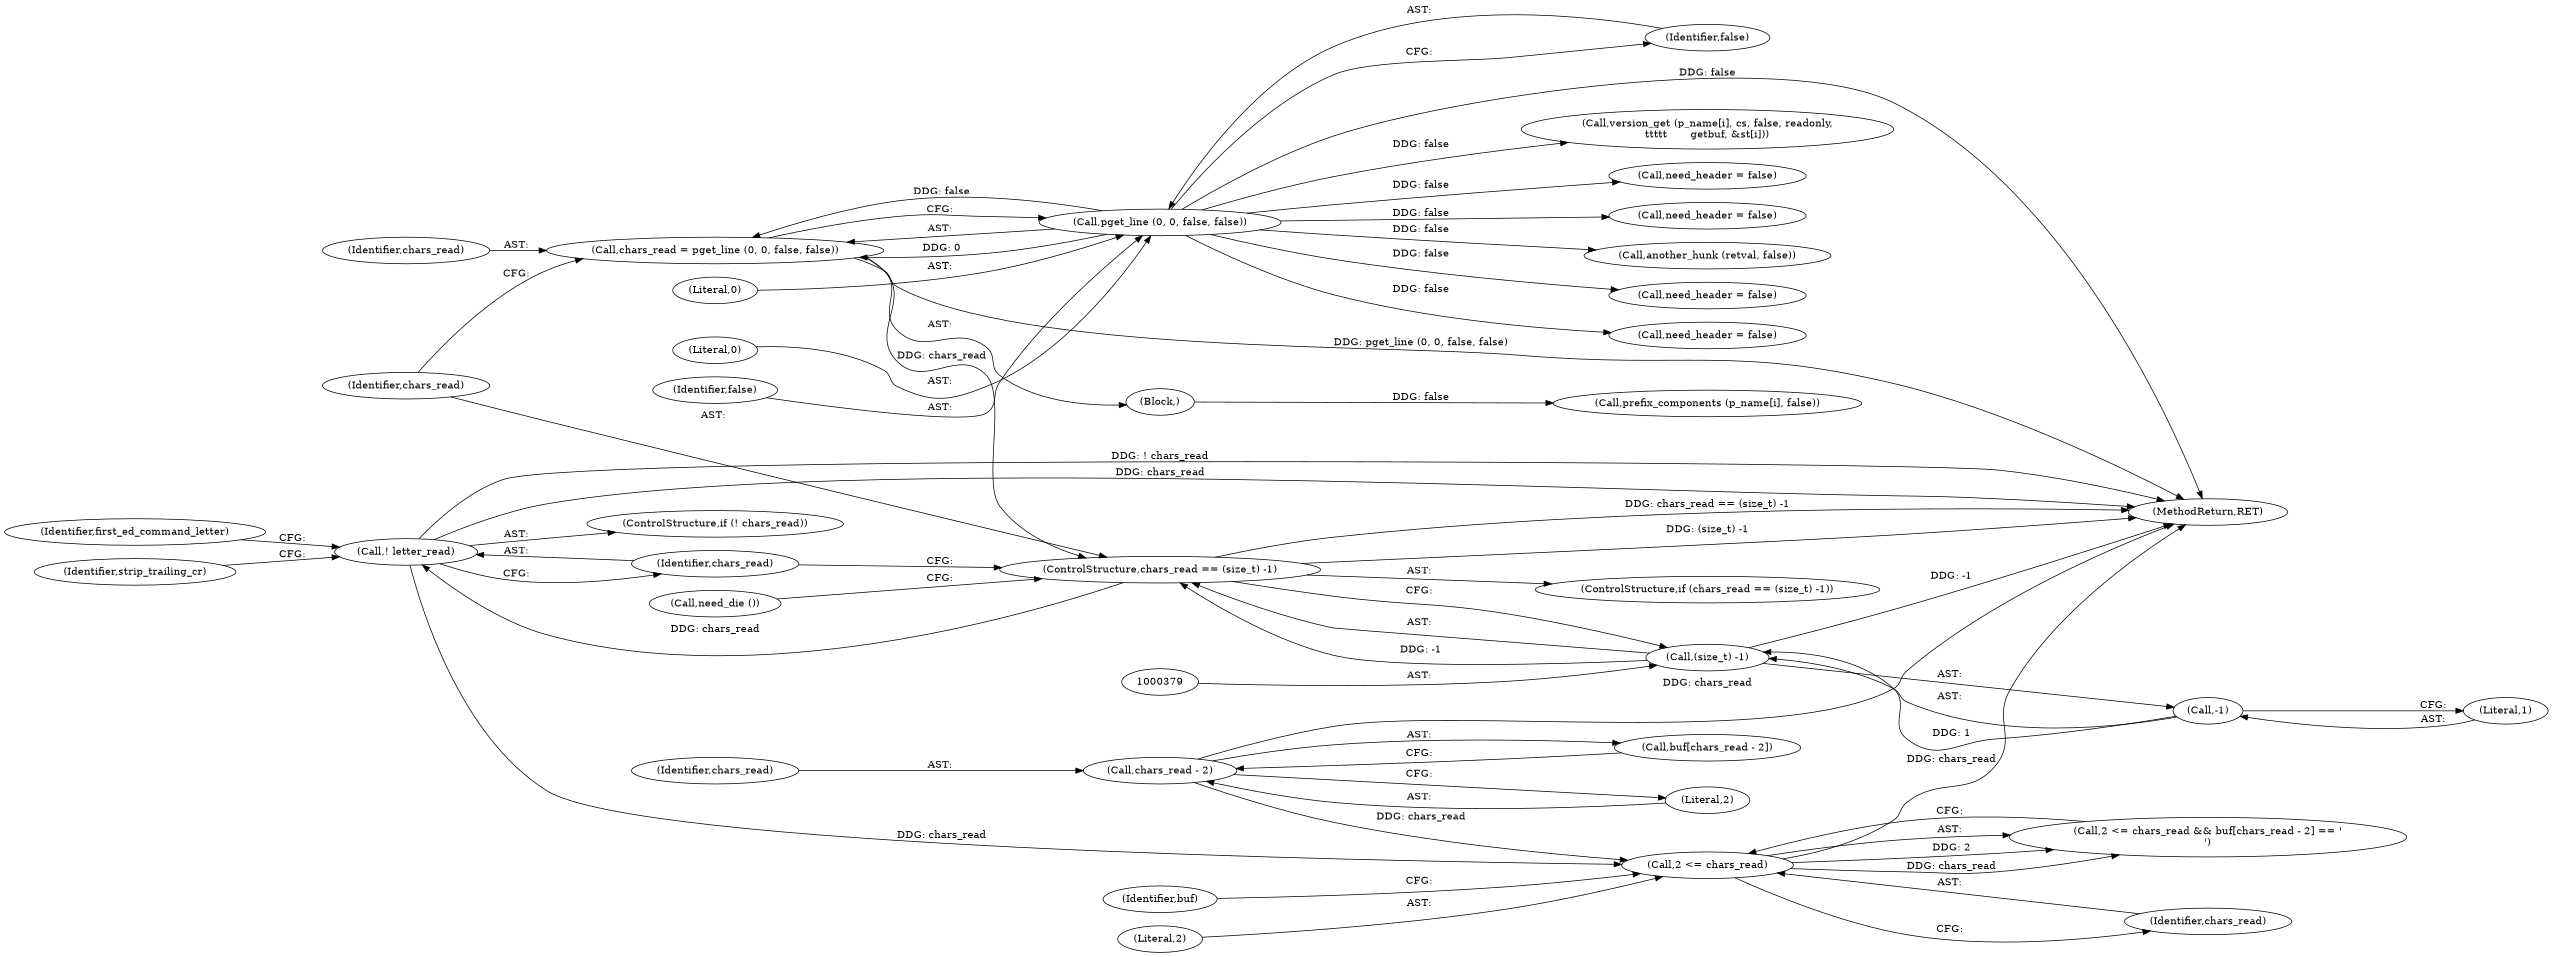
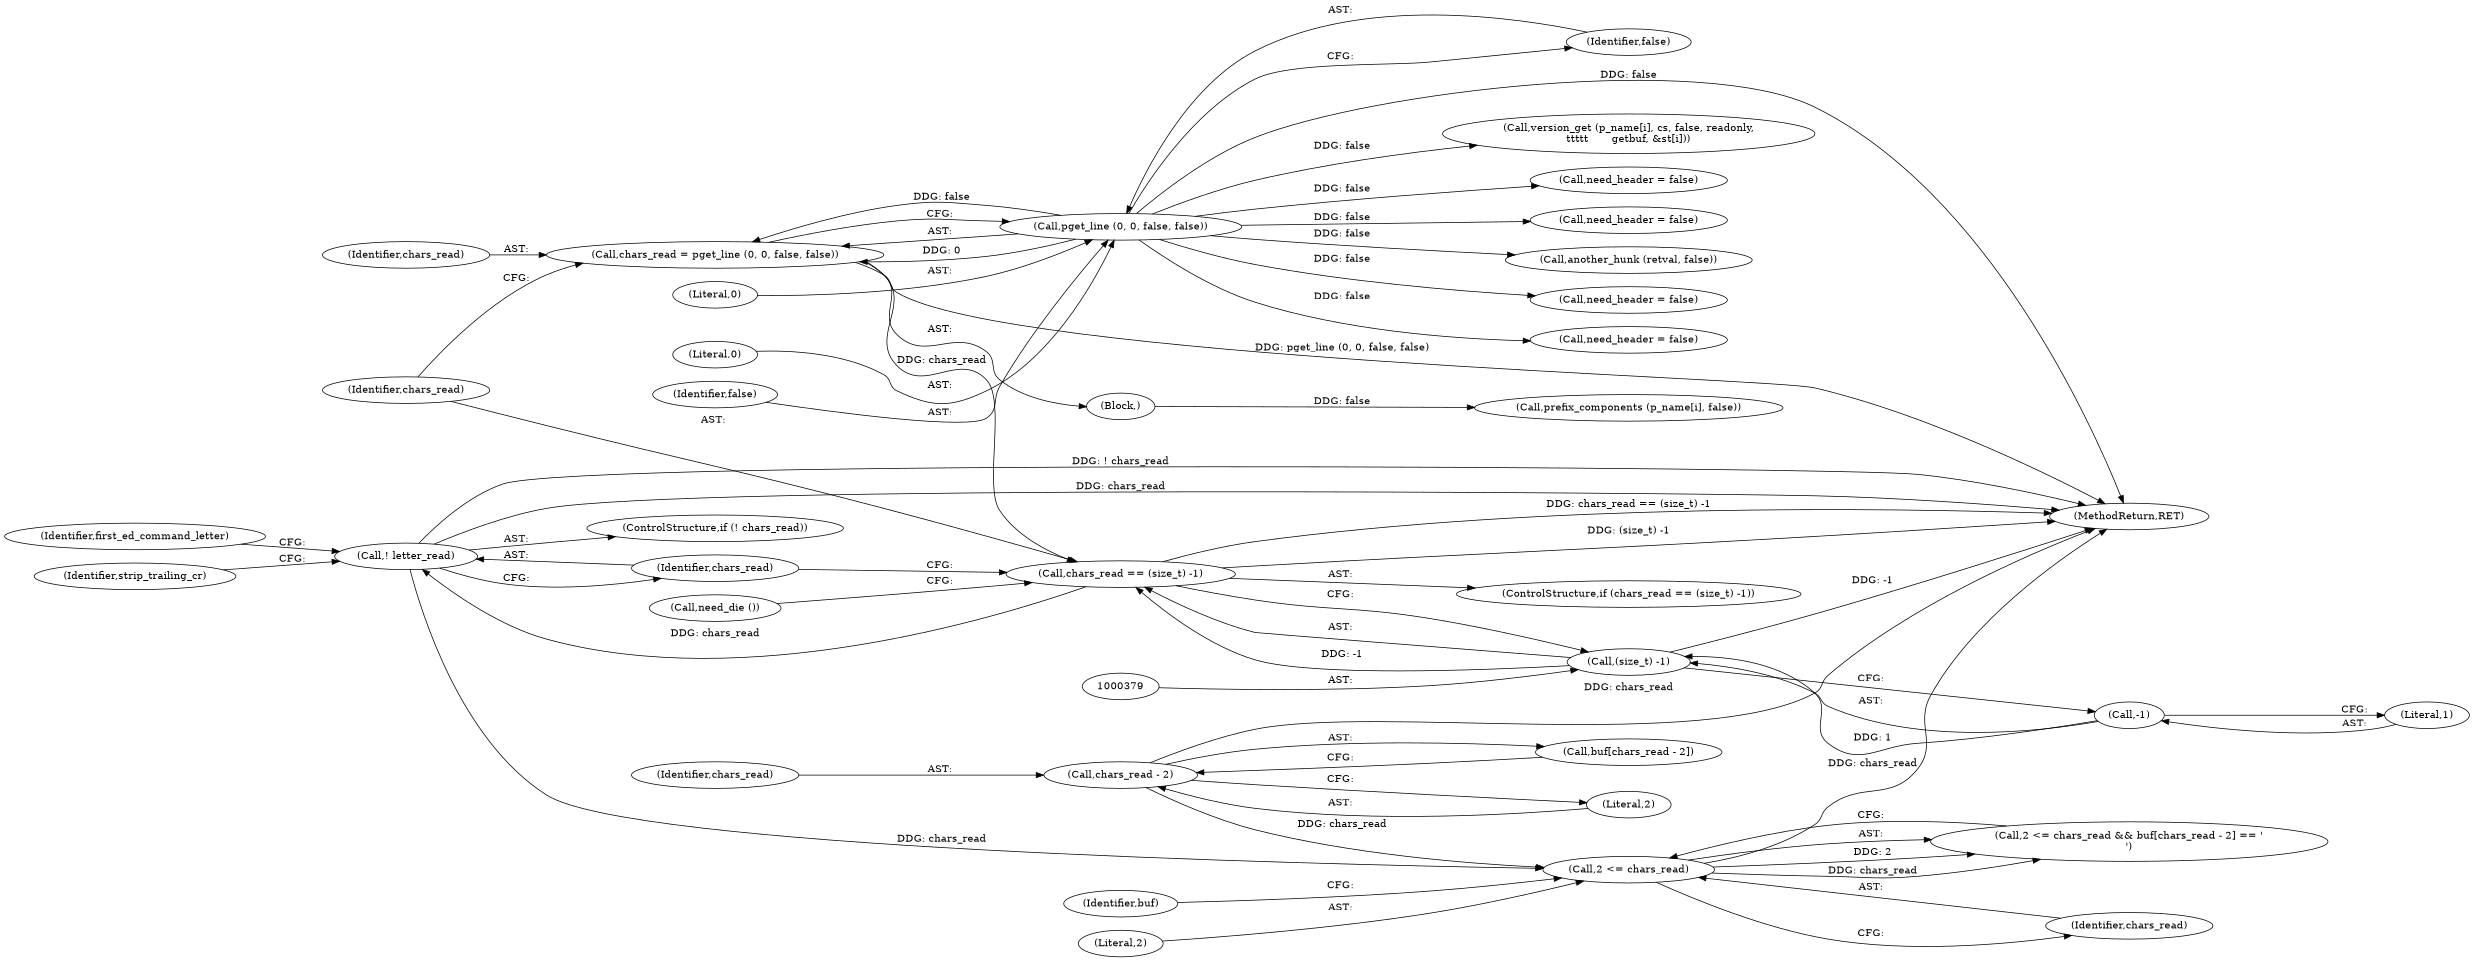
(1160, 570) -> (1121, 574)
(1951, 674) -> (1873, 679)
